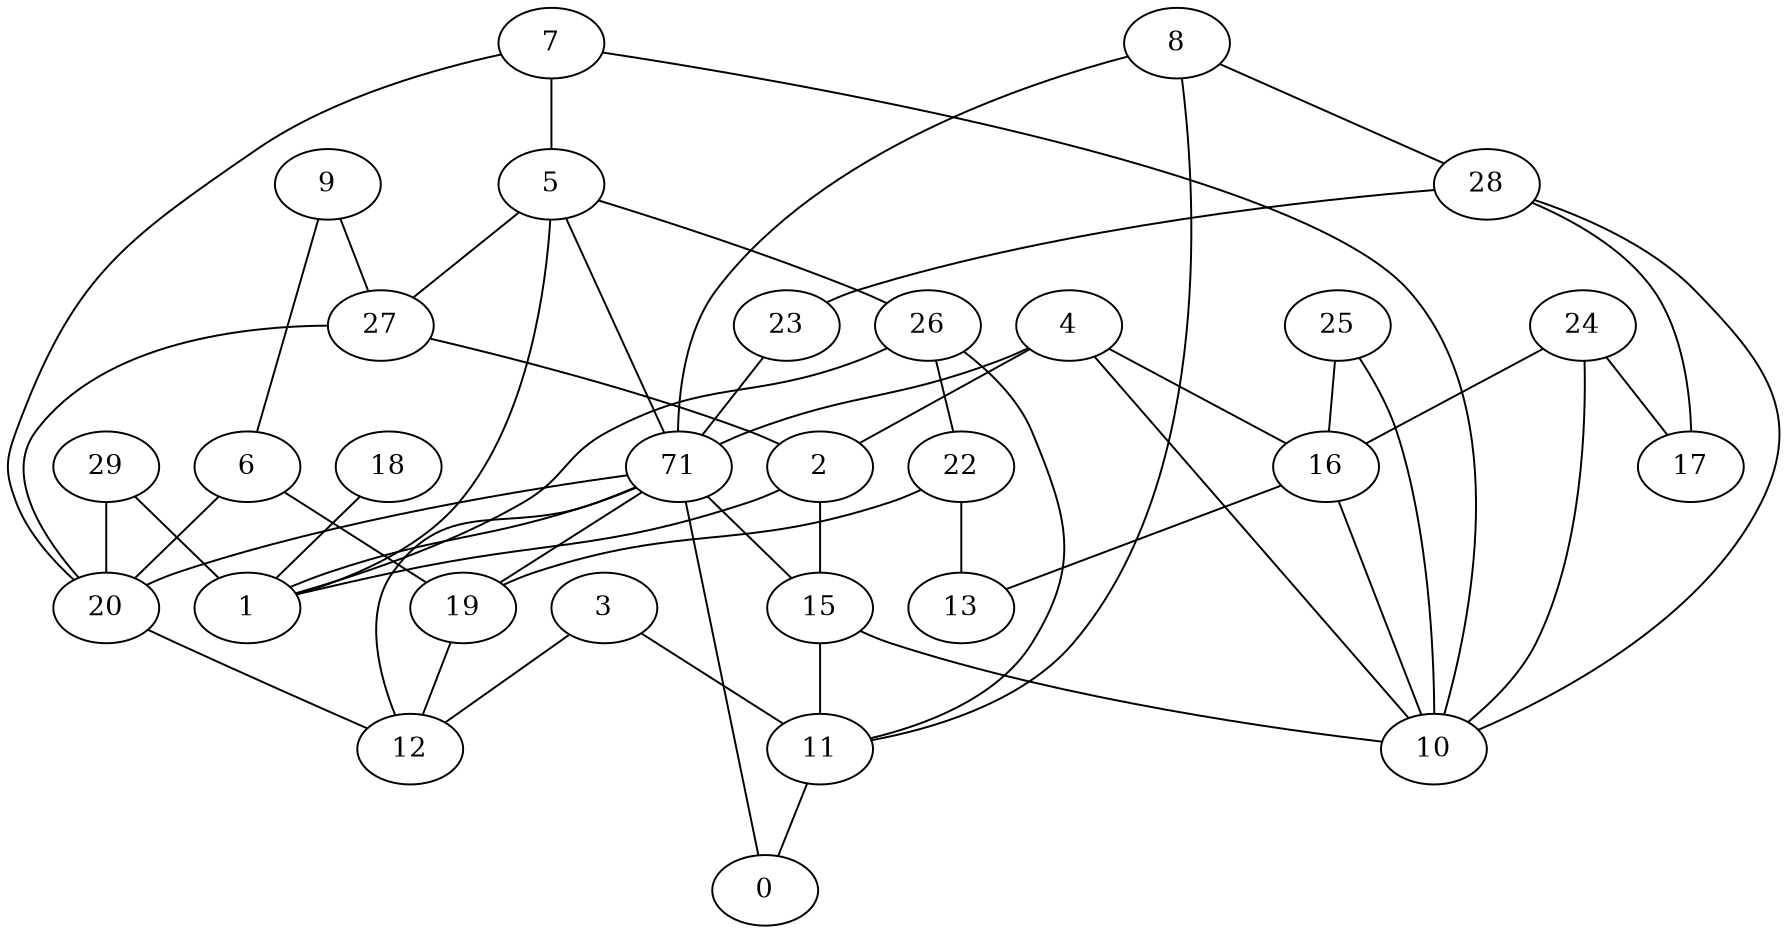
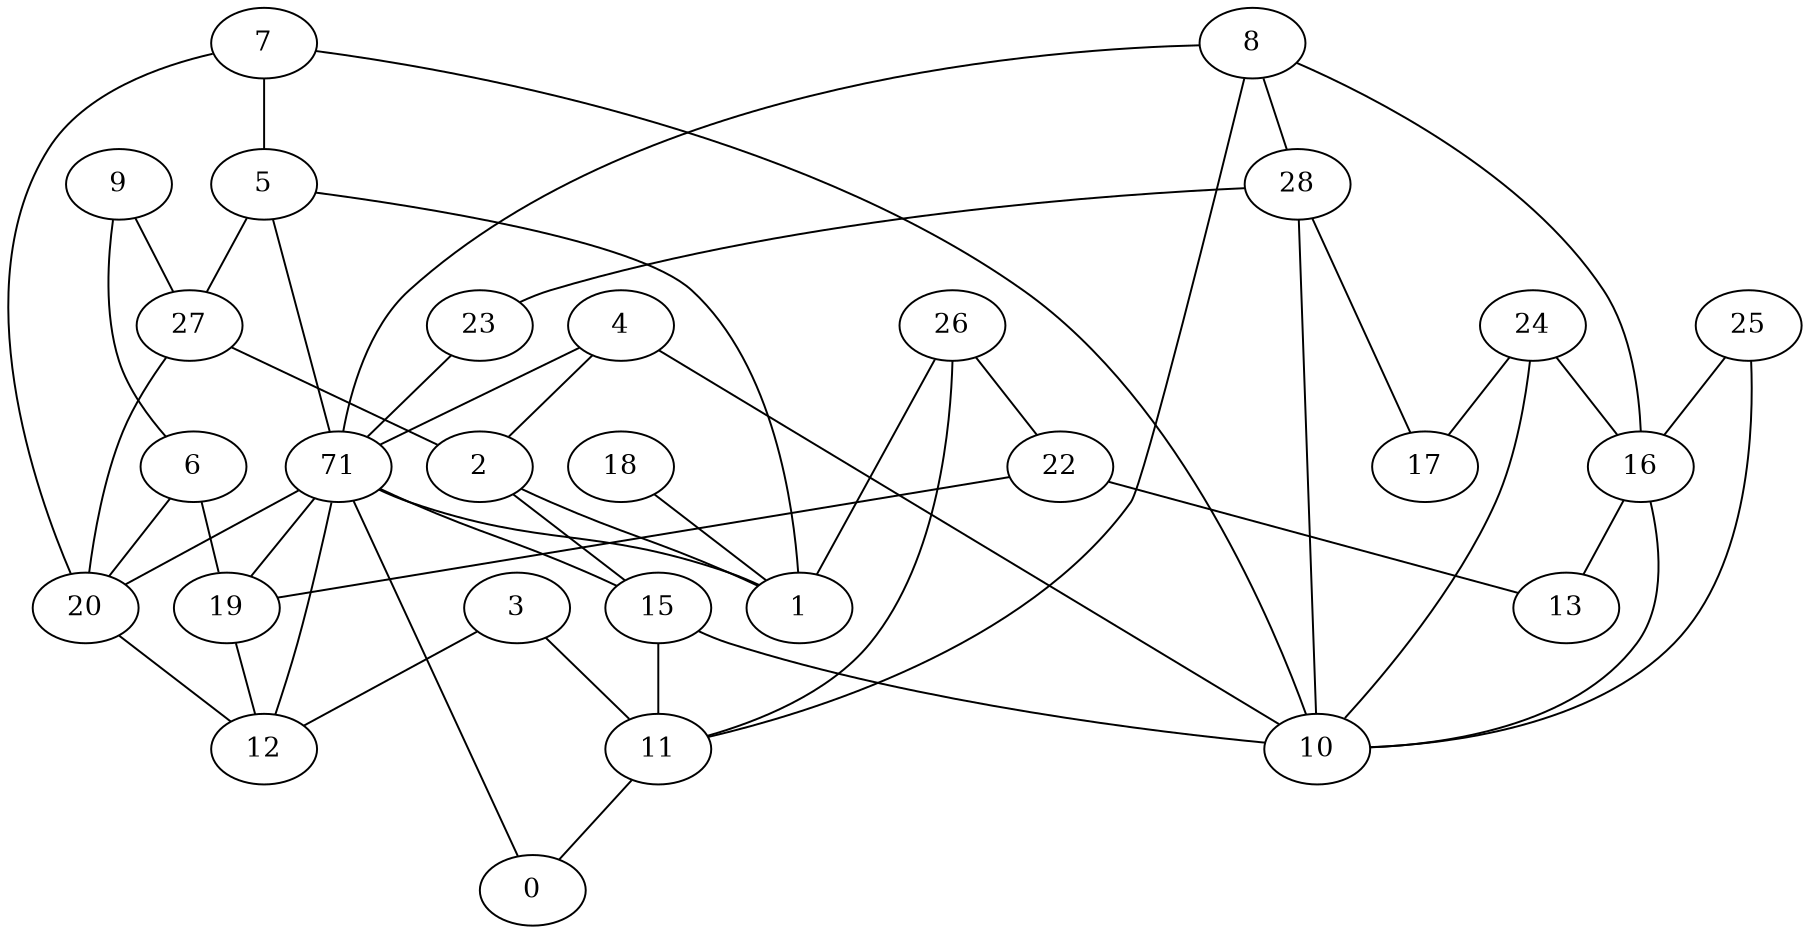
(737, 246) -> none
(1198, 396) -> (1524, 202)
(106, 467) -> none
